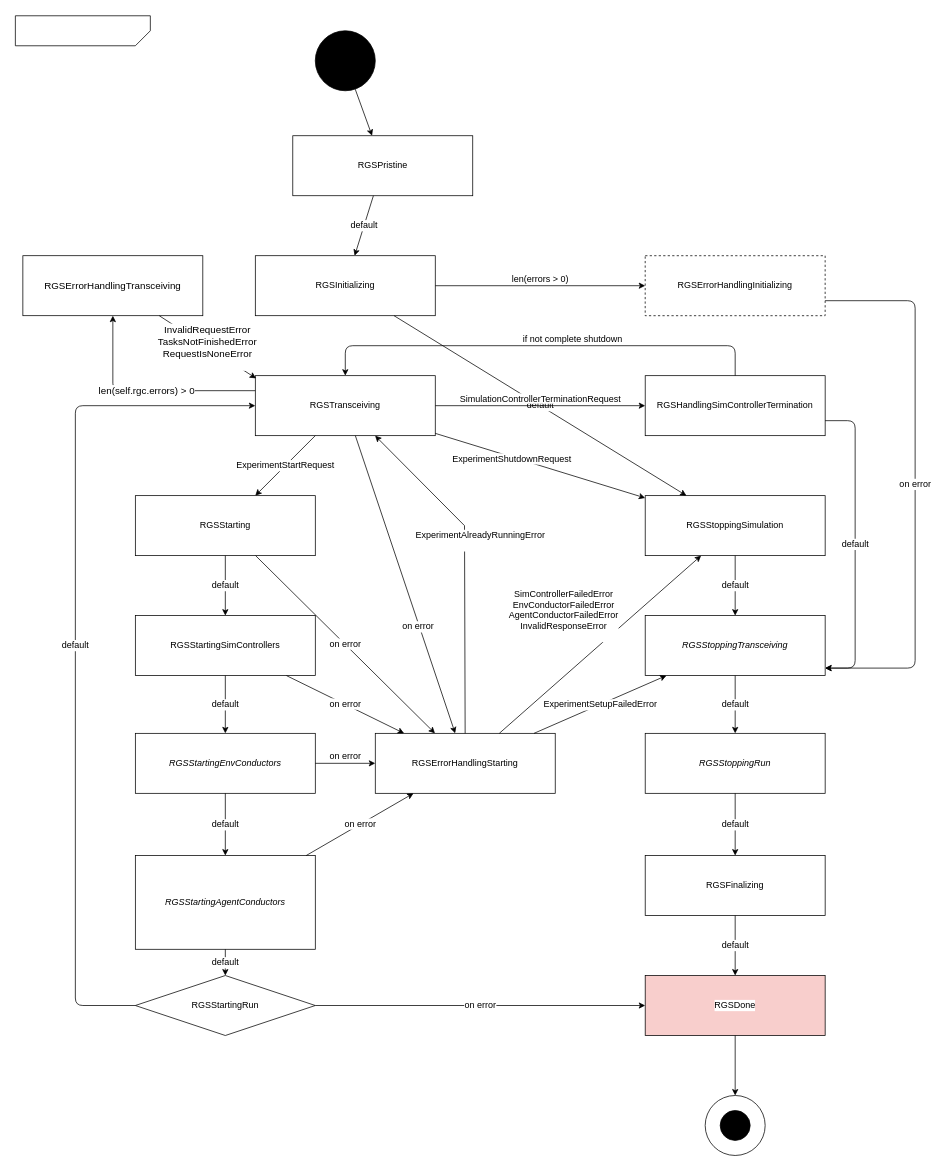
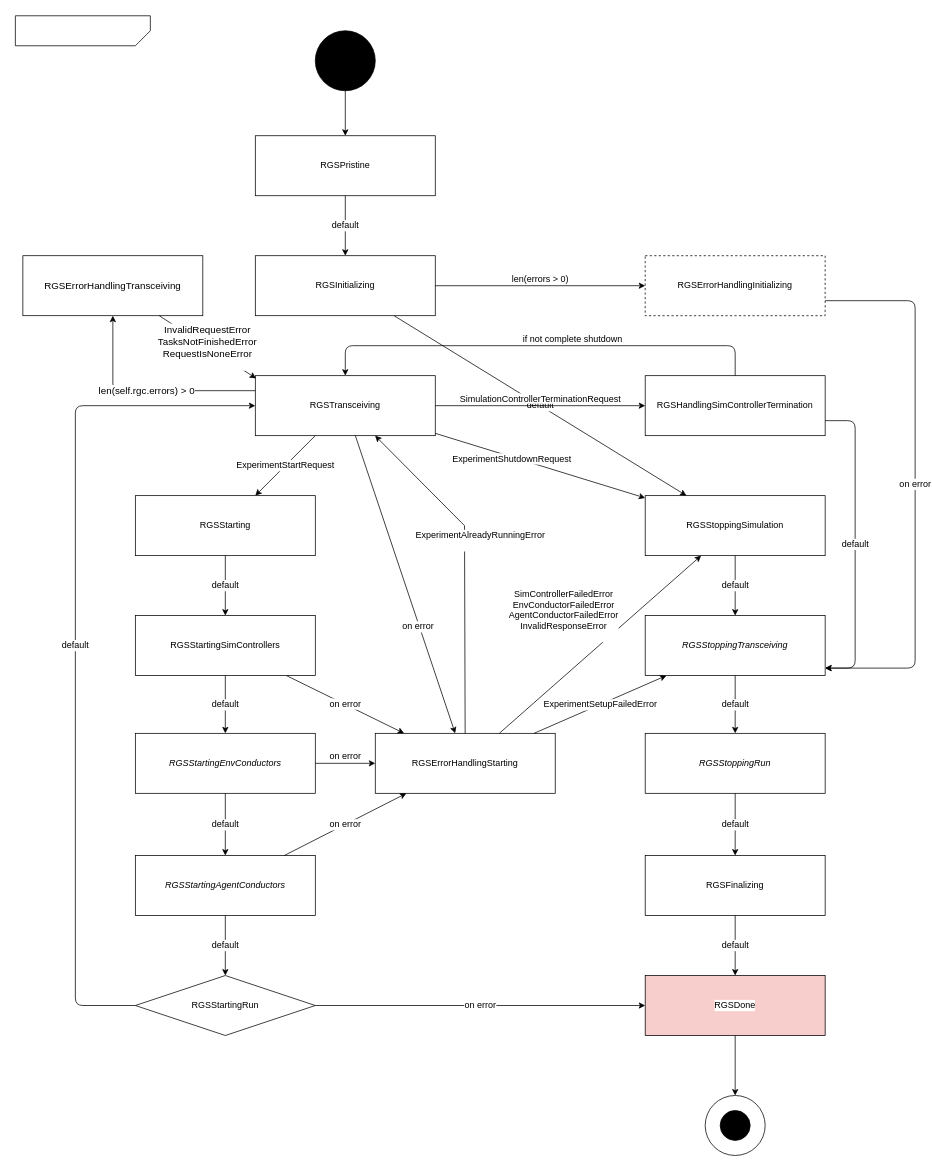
(383, 165) -> (345, 165)
(366, 665) -> none
(225, 902) -> (225, 885)
